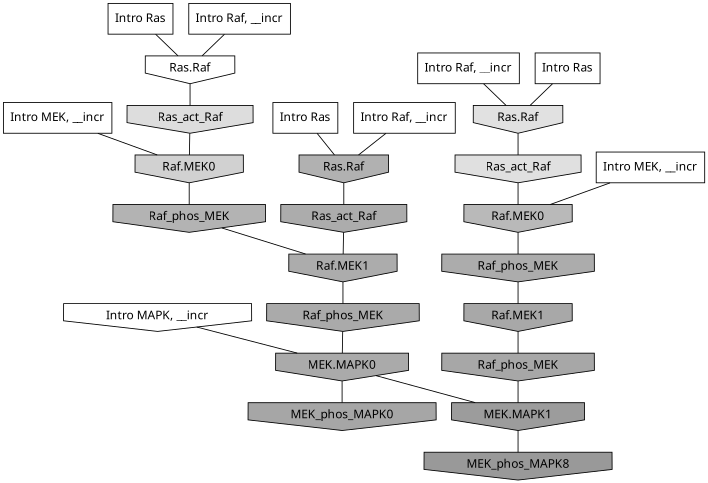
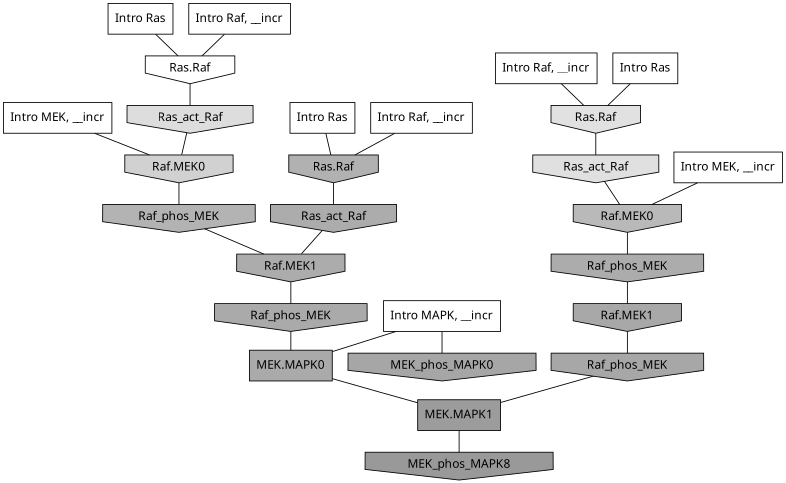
(158, 316) -> (442, 316)
(342, 366) -> (291, 366)
(342, 392) -> (442, 342)
(518, 415) -> (459, 415)
